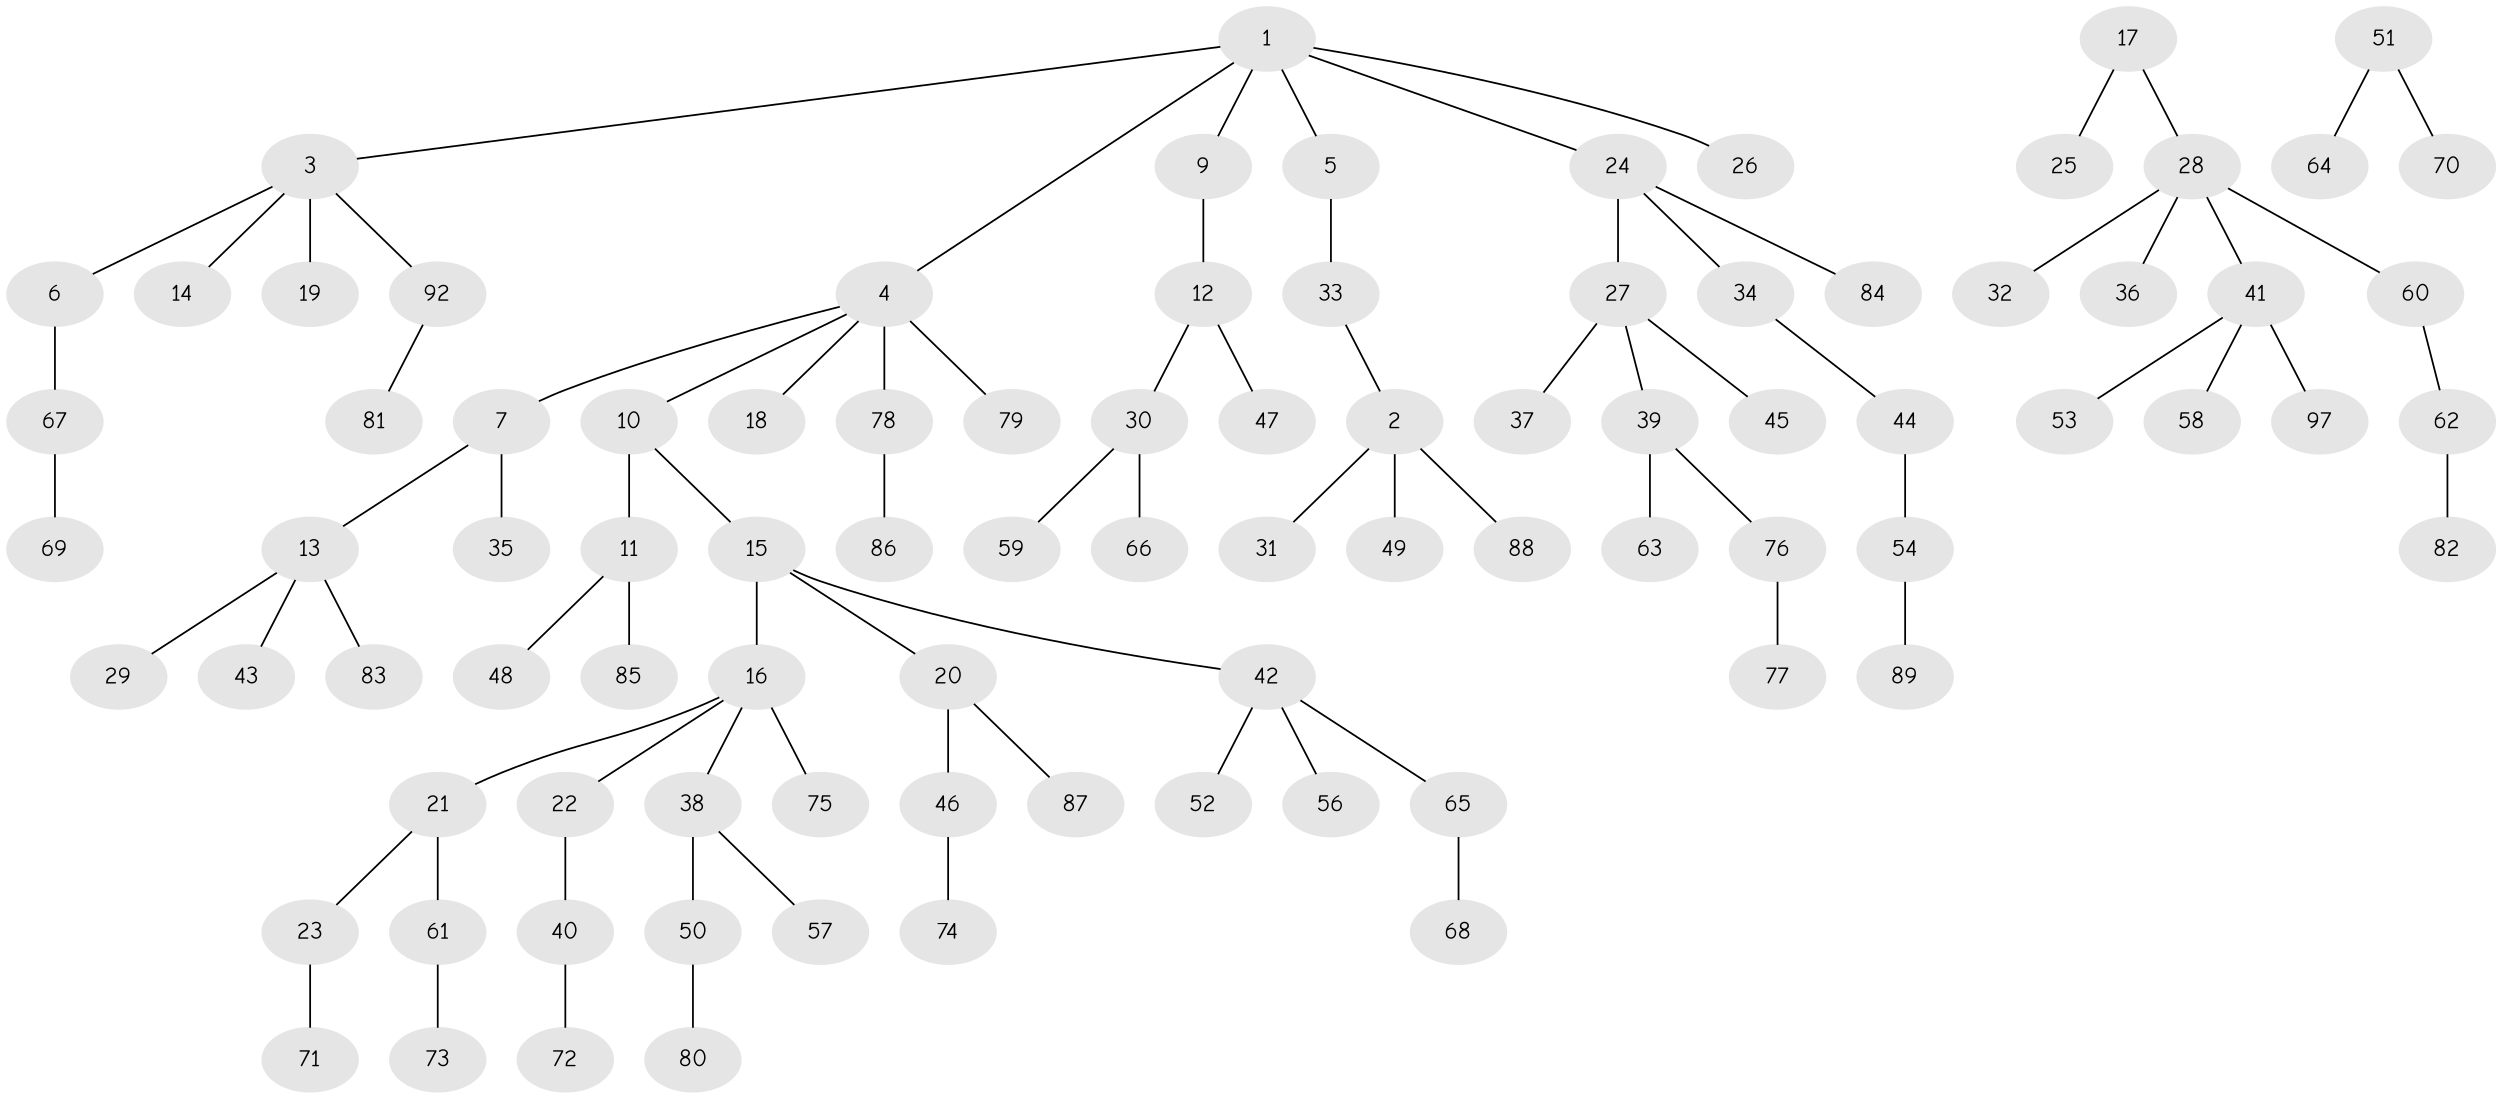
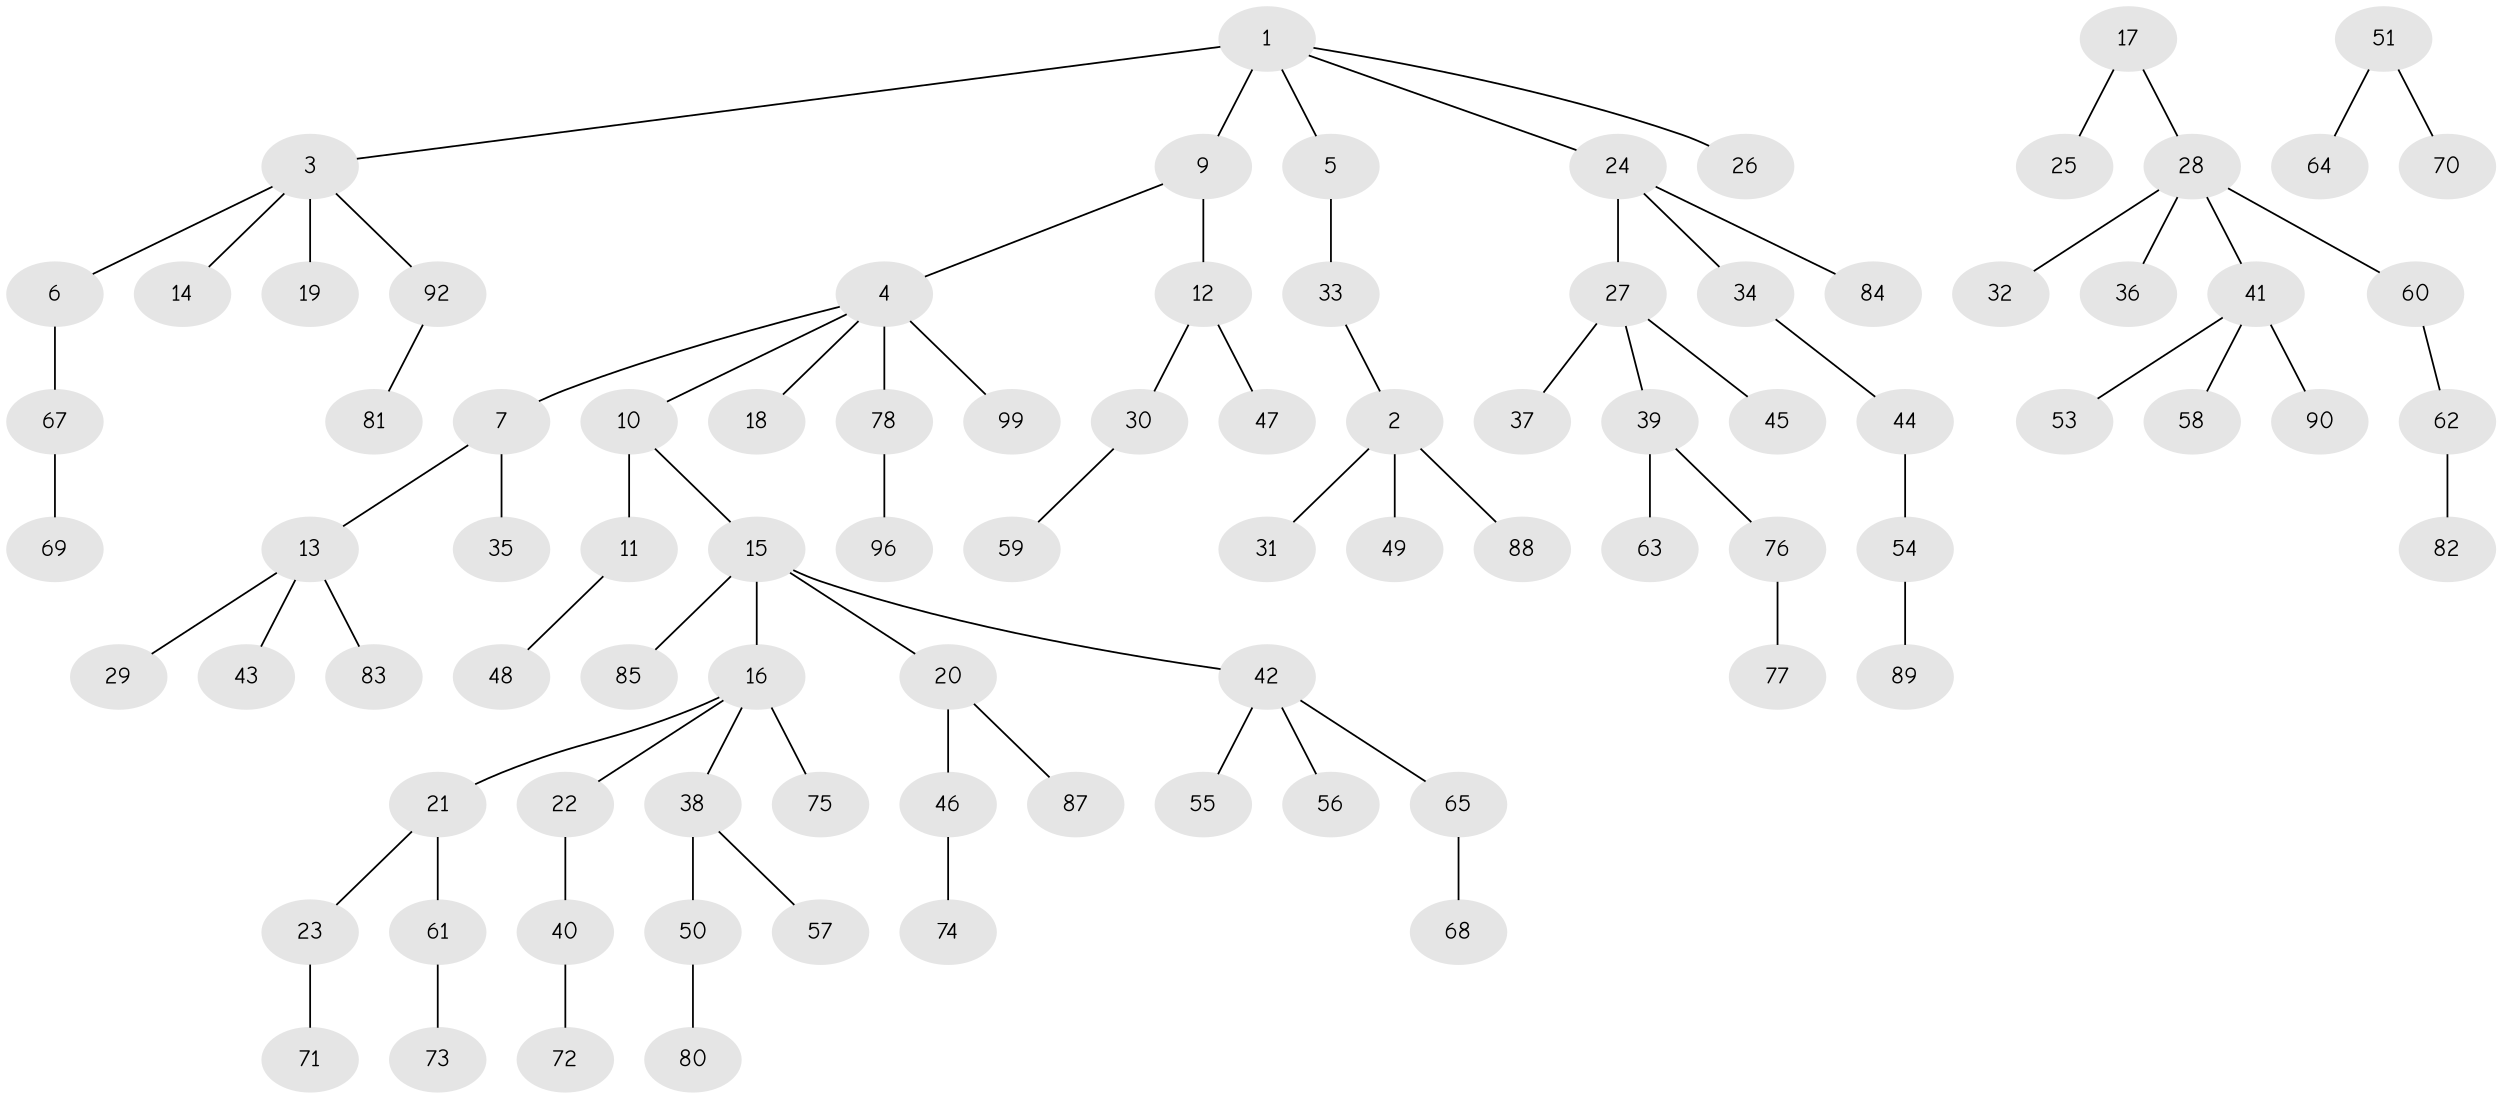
(1076, 167) -> (1044, 230)
(1012, 422) -> (1012, 422)
(2320, 422) -> (2320, 422)
(884, 549) -> (884, 549)
(1140, 549) -> none
(629, 613) -> (693, 613)
(1203, 805) -> (1203, 805)
